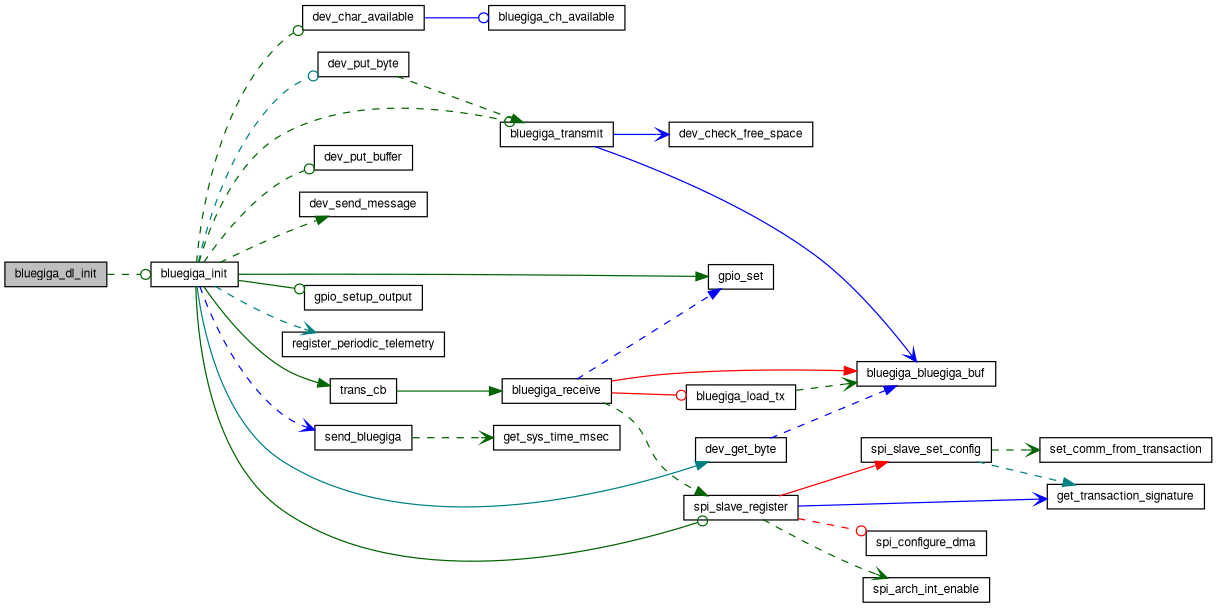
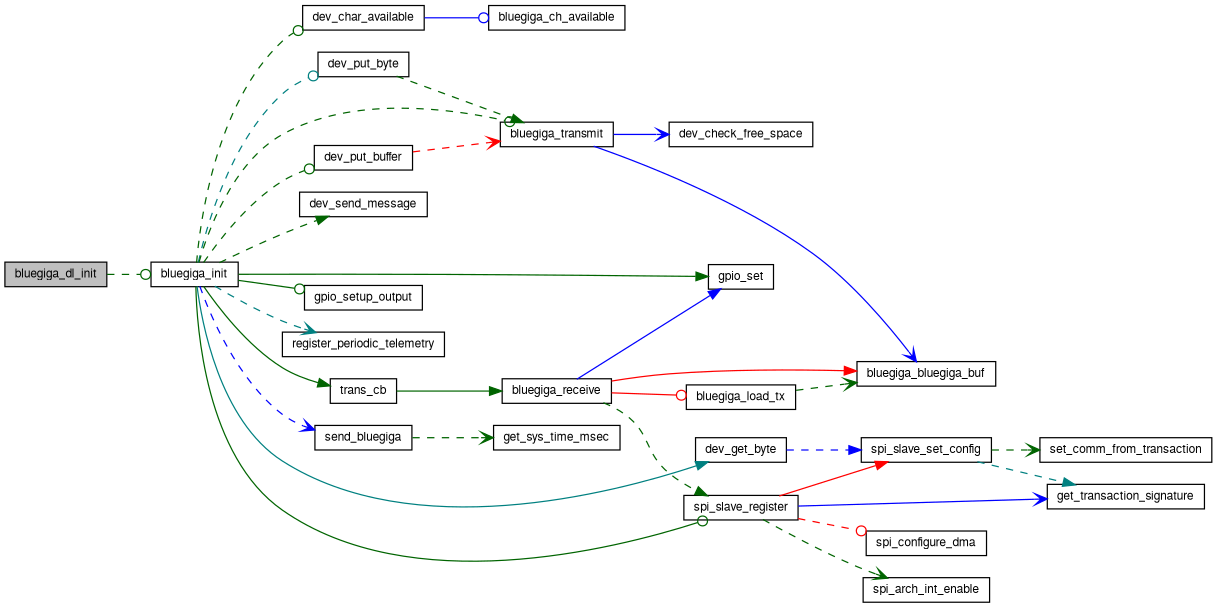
none -> (450, 147)
(643, 337) -> (643, 337)
(828, 414) -> (818, 450)
